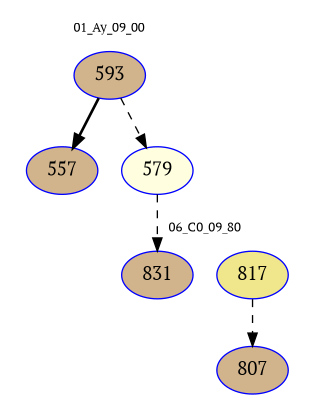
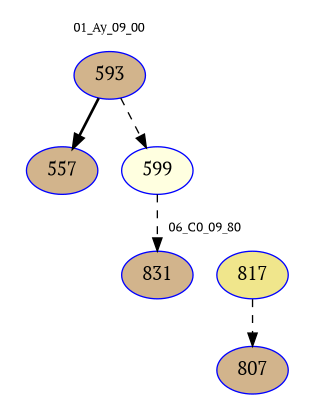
(157, 171) -> (157, 171)
